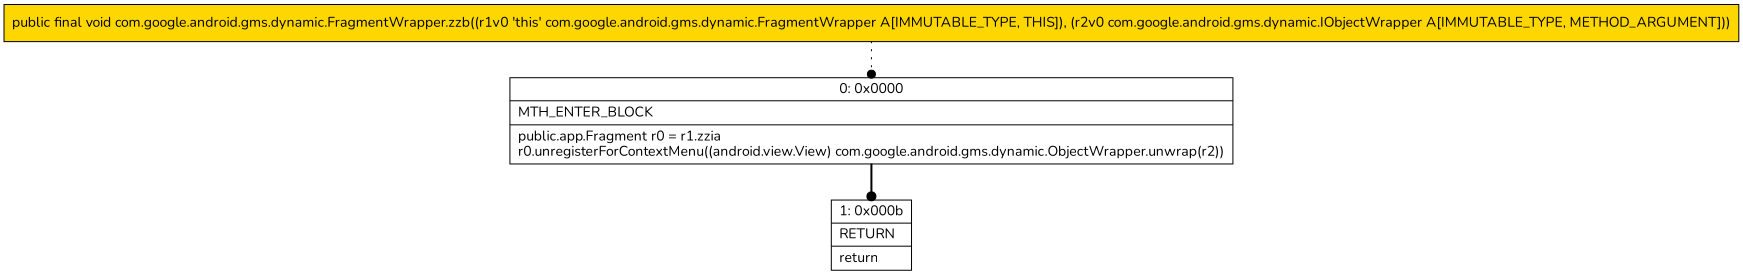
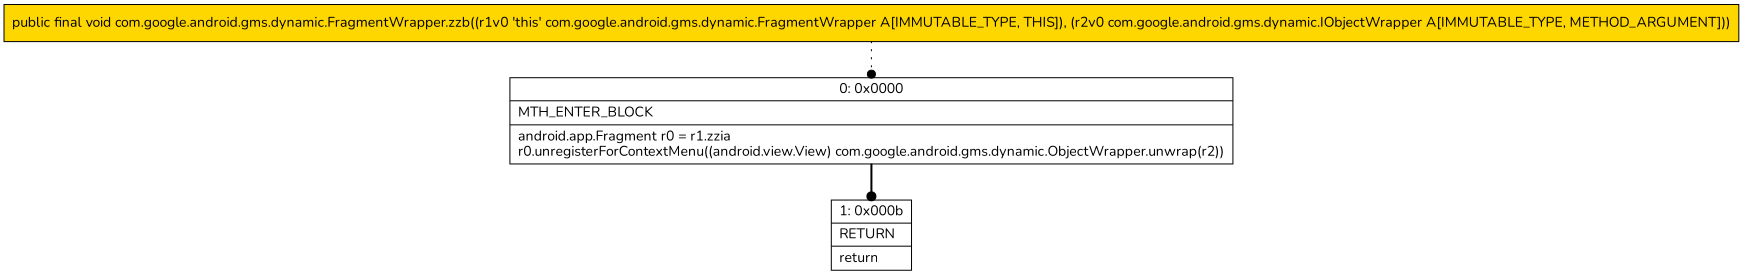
(620, 136) -> (625, 136)
